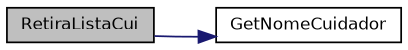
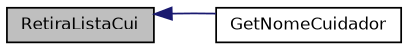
(176, 37) -> (194, 13)
